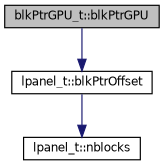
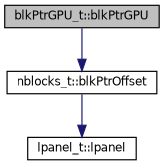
(82, 83) -> (82, 83)
(82, 149) -> (82, 149)
